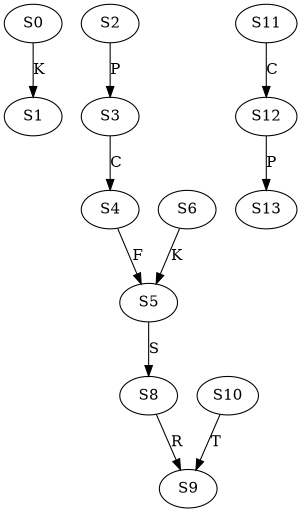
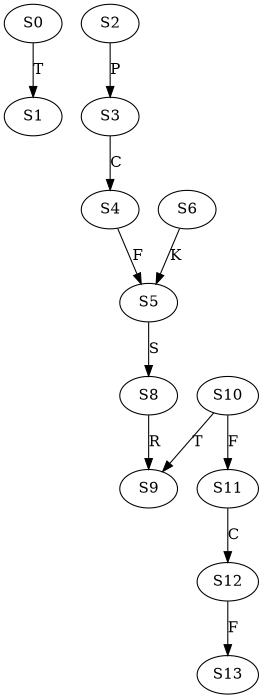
(39, 70) -> (38, 70)
(272, 163) -> (233, 628)
none -> (228, 437)
